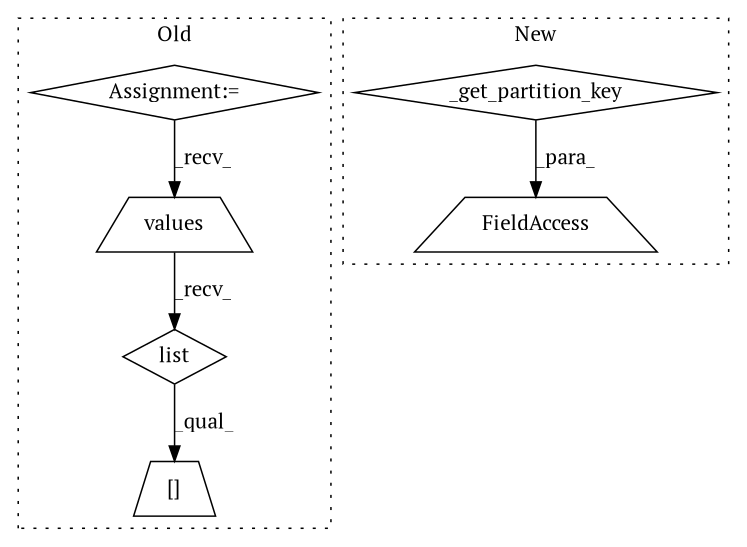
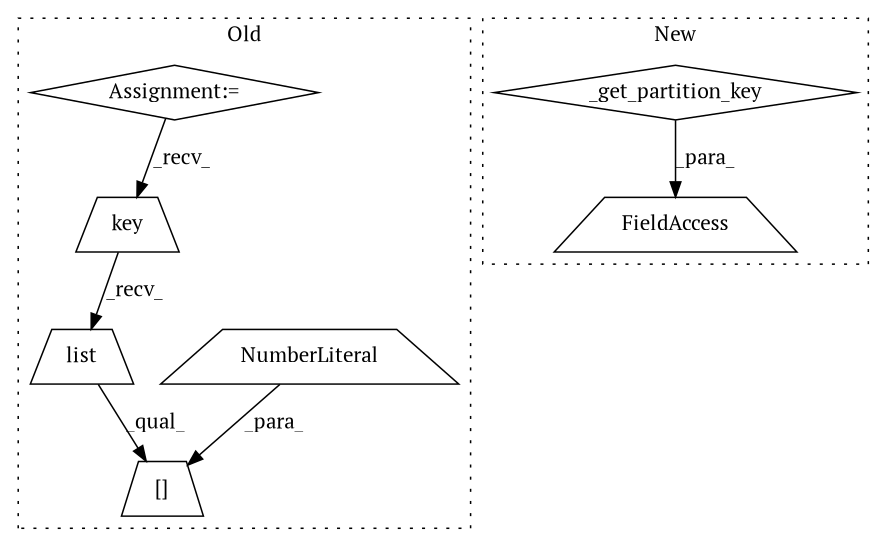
(175, 225) -> (128, 225)
(175, 357) -> (82, 357)
none -> (310, 357)
